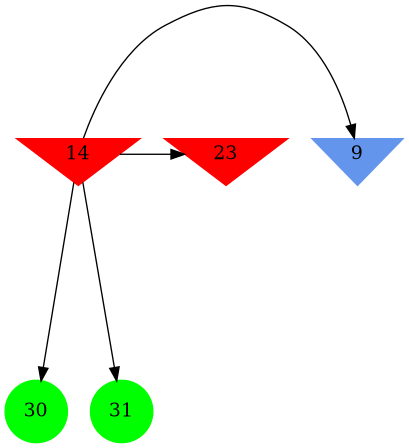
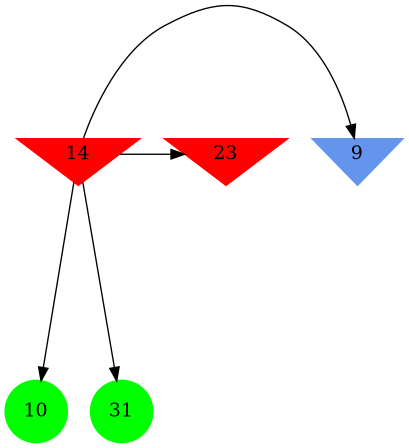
(36, 411) -> (36, 411)
